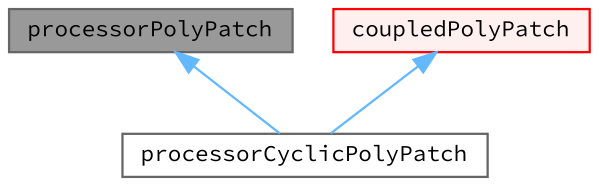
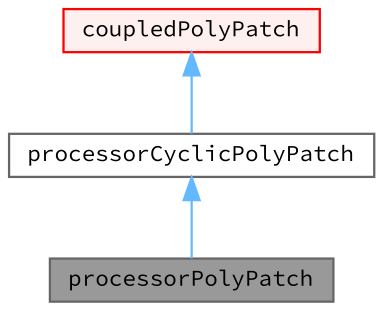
(237, 100) -> (192, 229)
